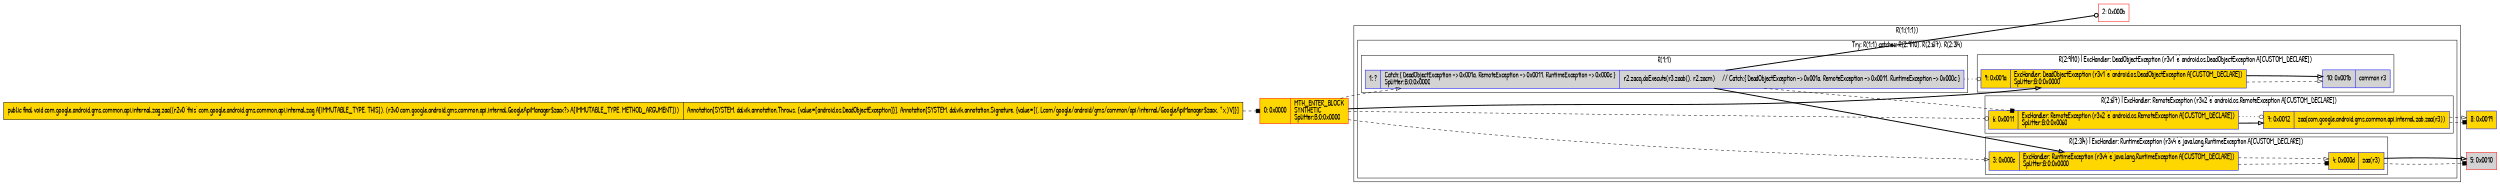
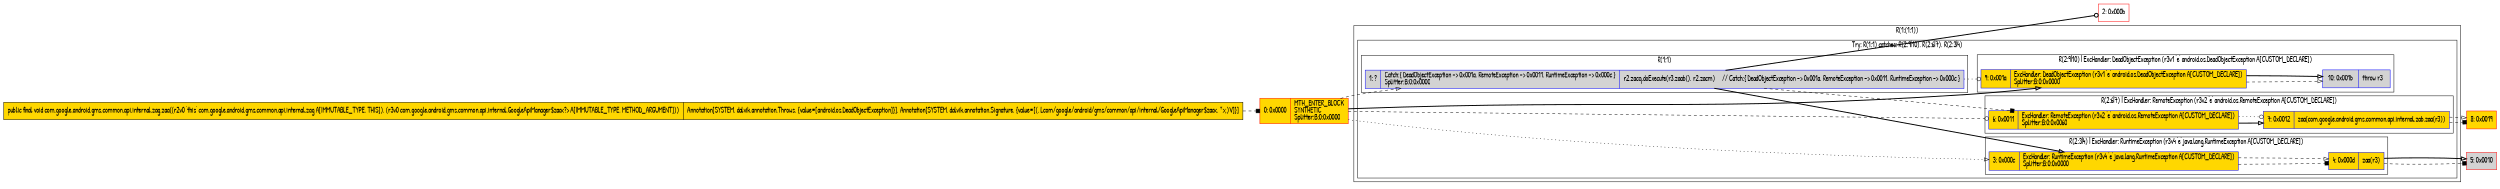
(2373, 79) -> (2372, 79)
(2482, 120) -> (2482, 120)
(1666, 147) -> (1666, 147)
